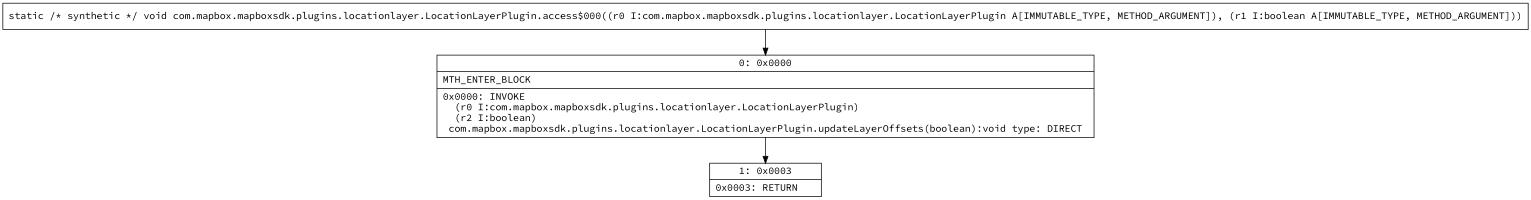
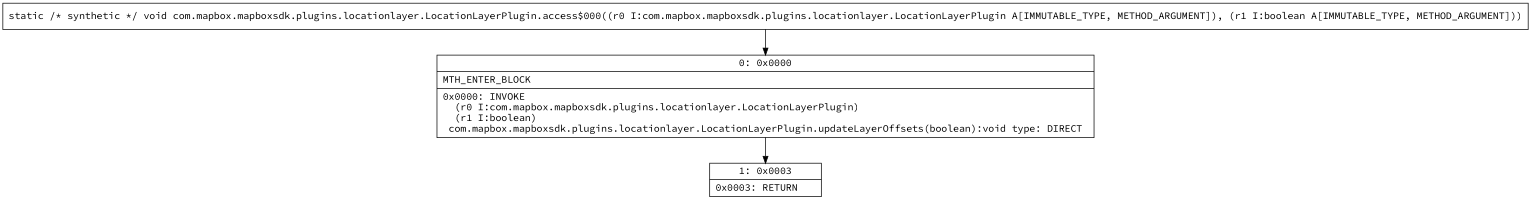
(490, 118) -> (490, 118)
